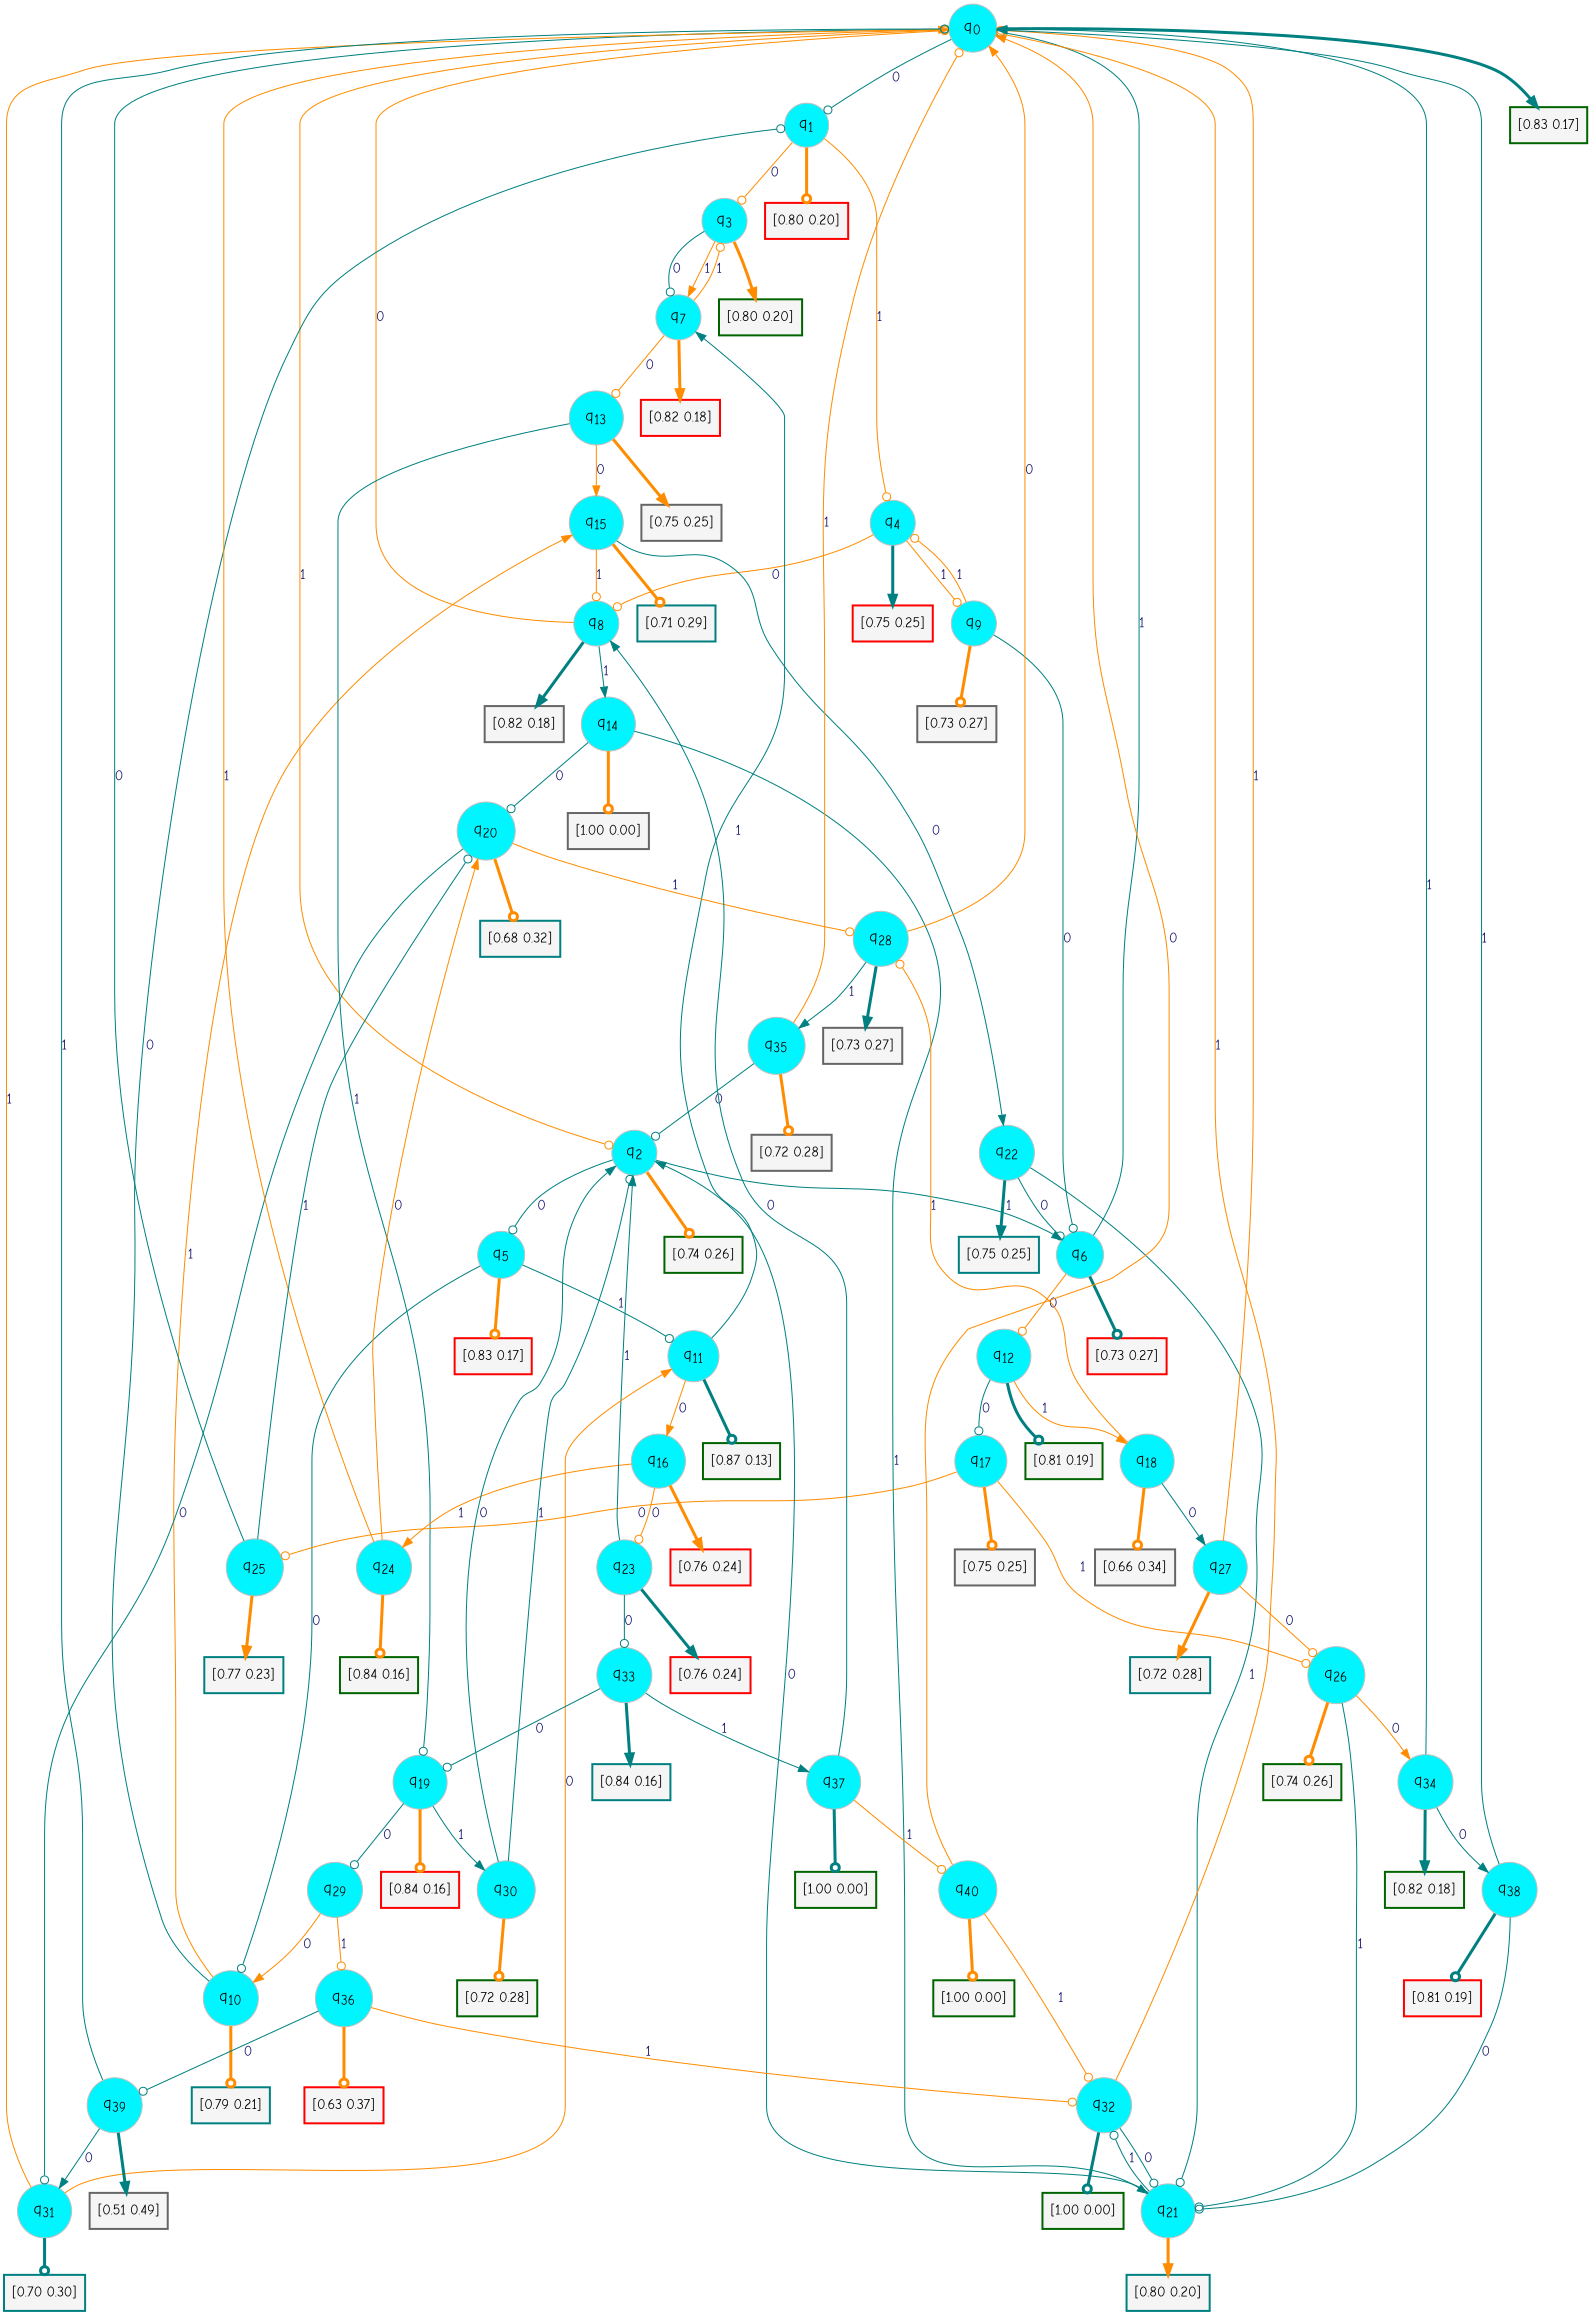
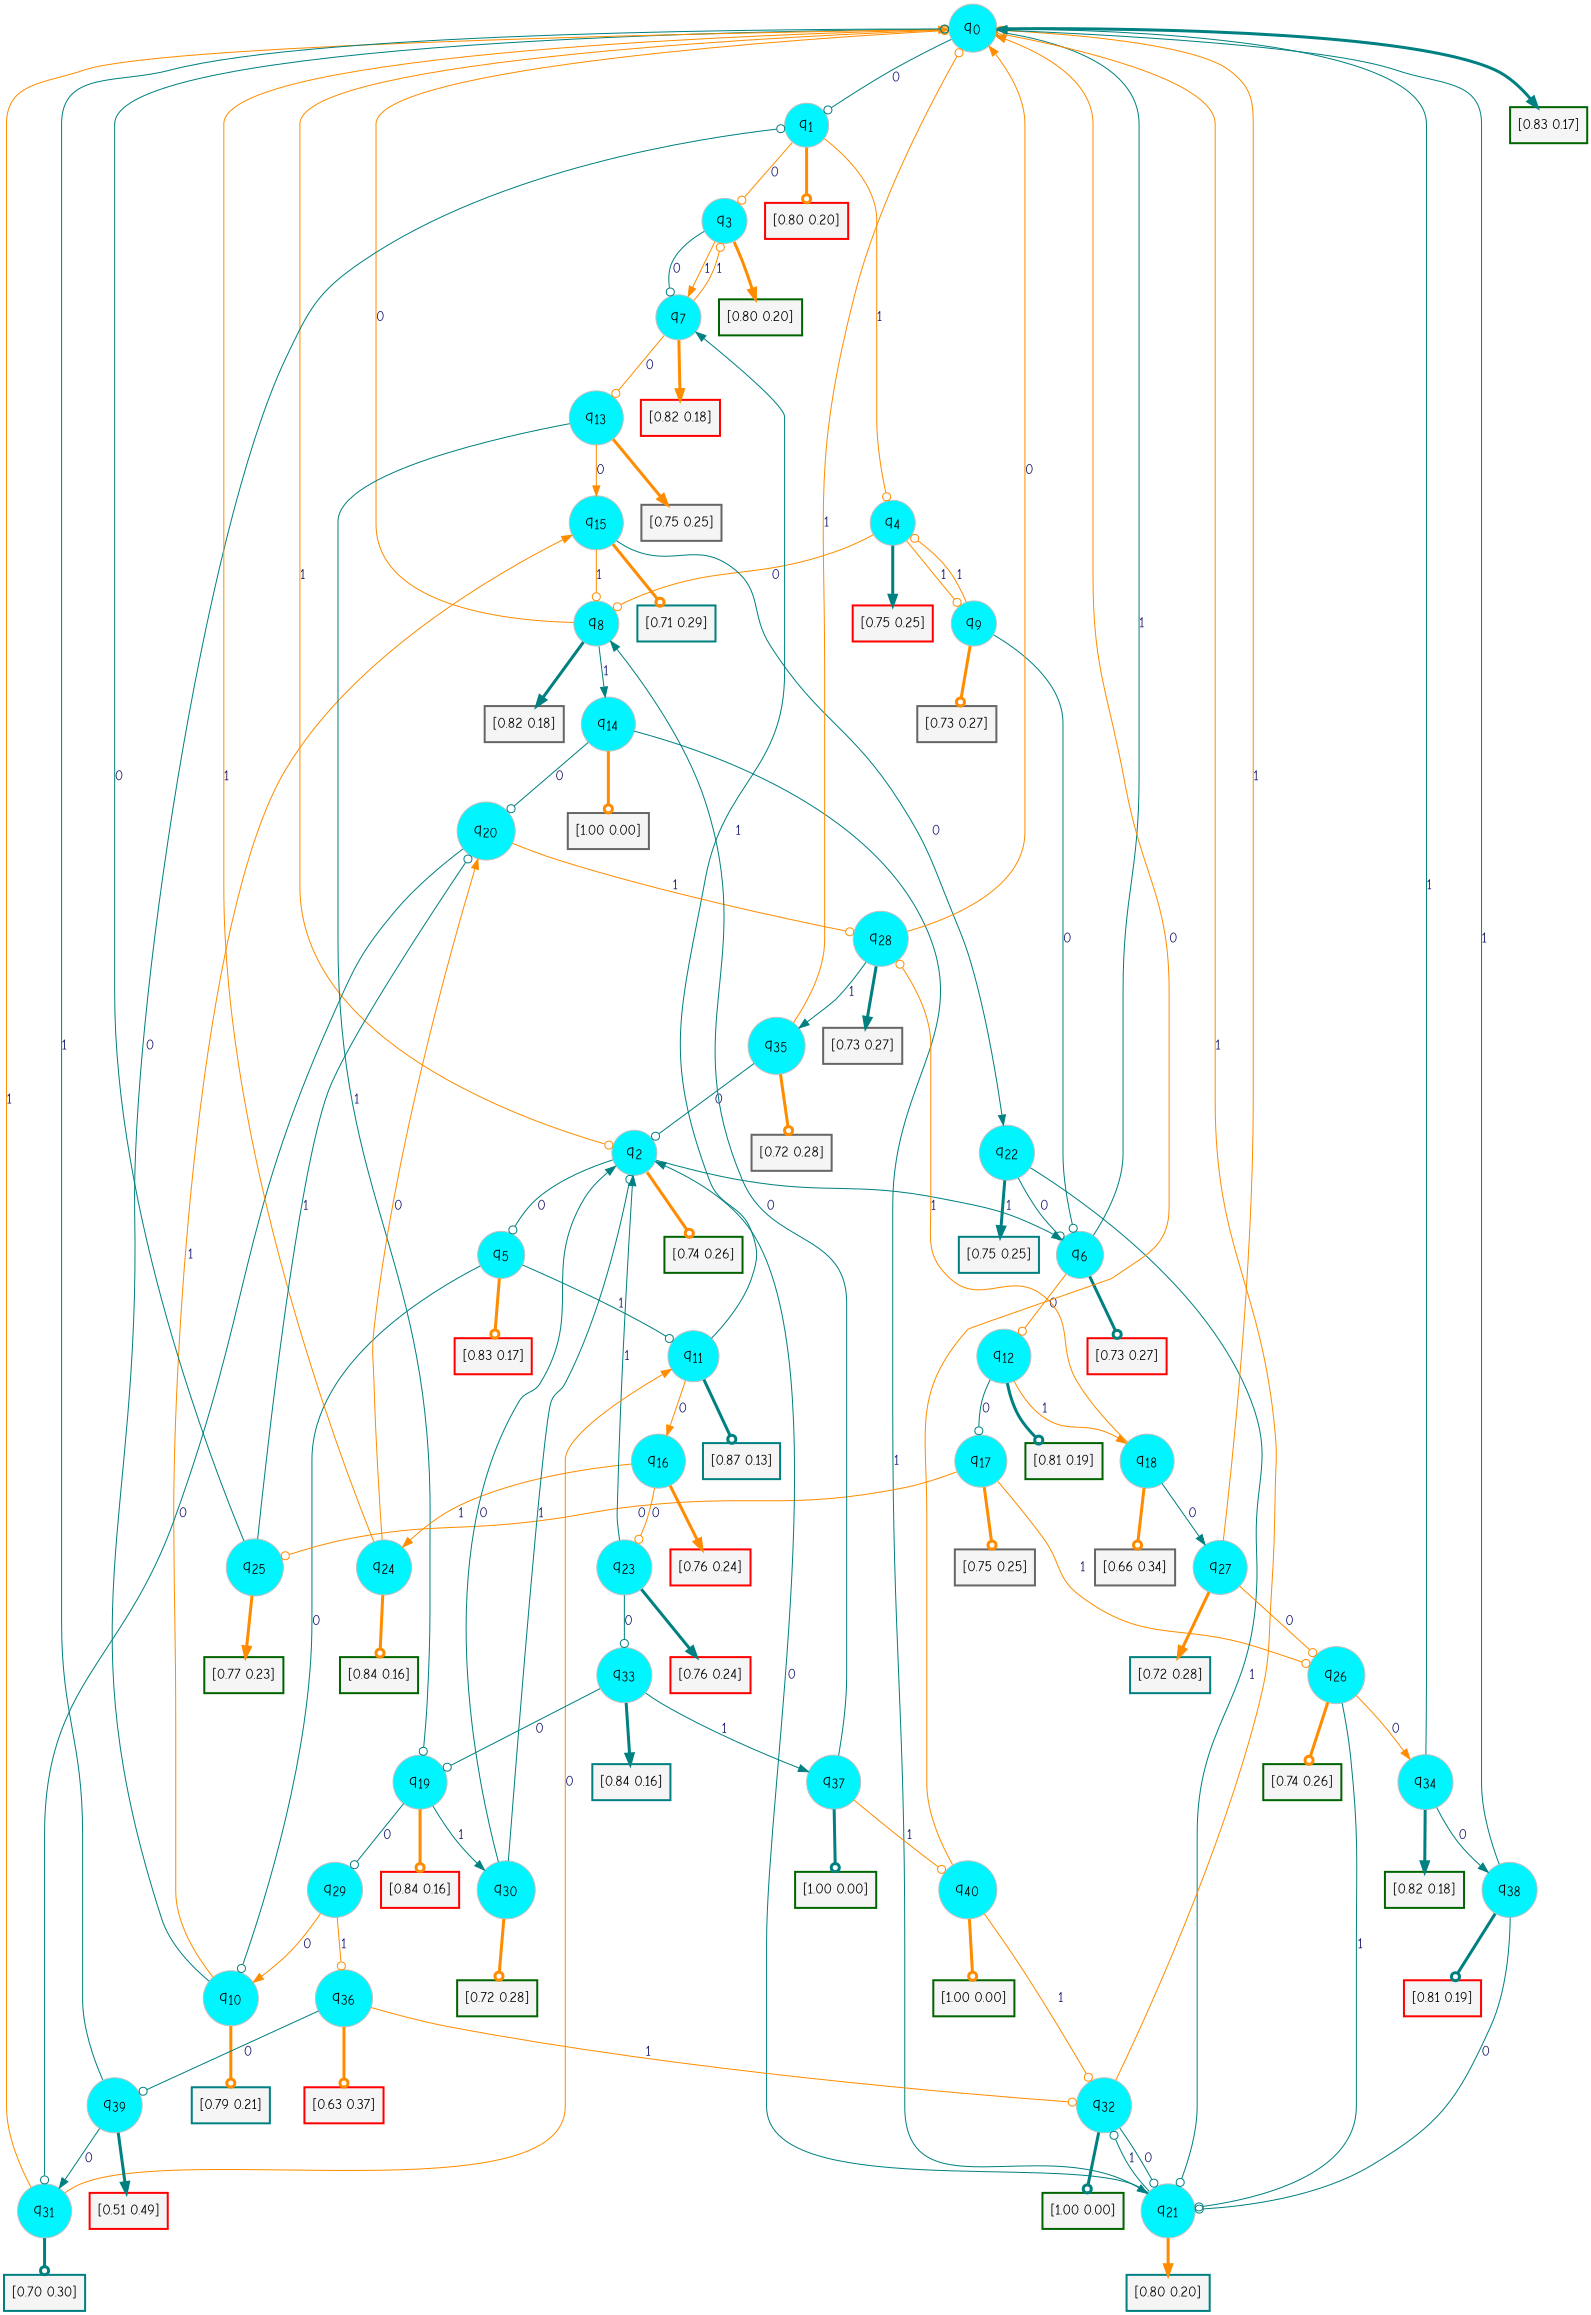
(520, 939) -> none
(742, 1461) -> (742, 1461)
(244, 1675) -> (244, 1675)
(129, 2211) -> (129, 2211)
